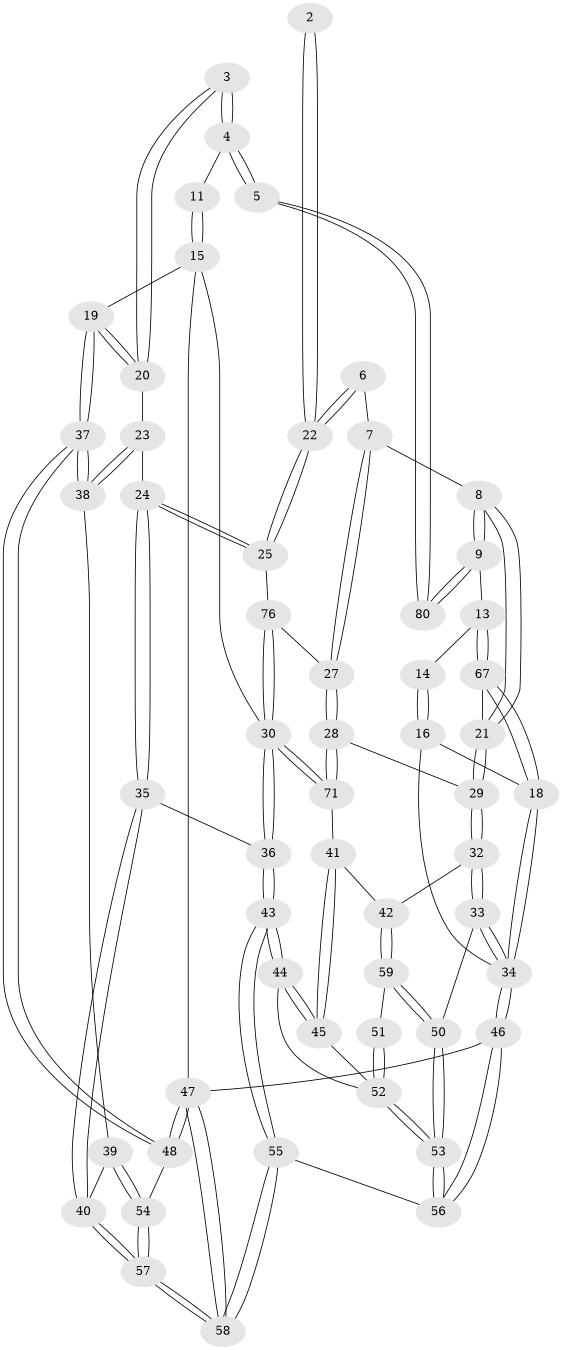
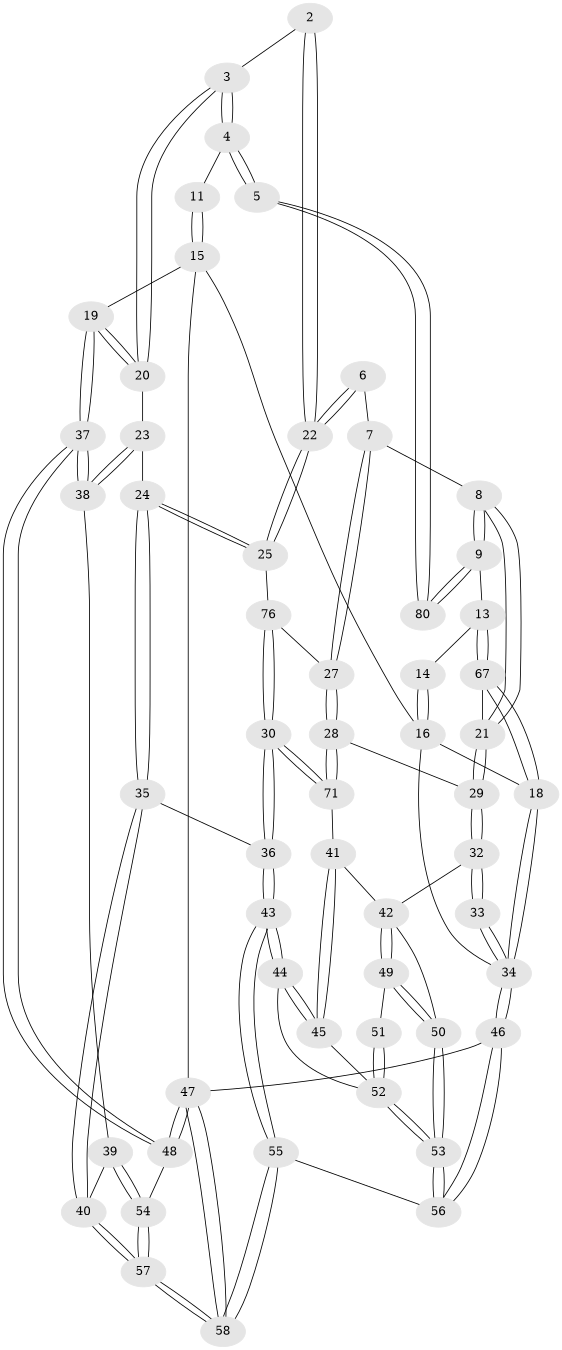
none -> (269, 48)
(220, 500) -> (301, 500)
(386, 973) -> (386, 973)
(458, 973) -> (421, 971)
